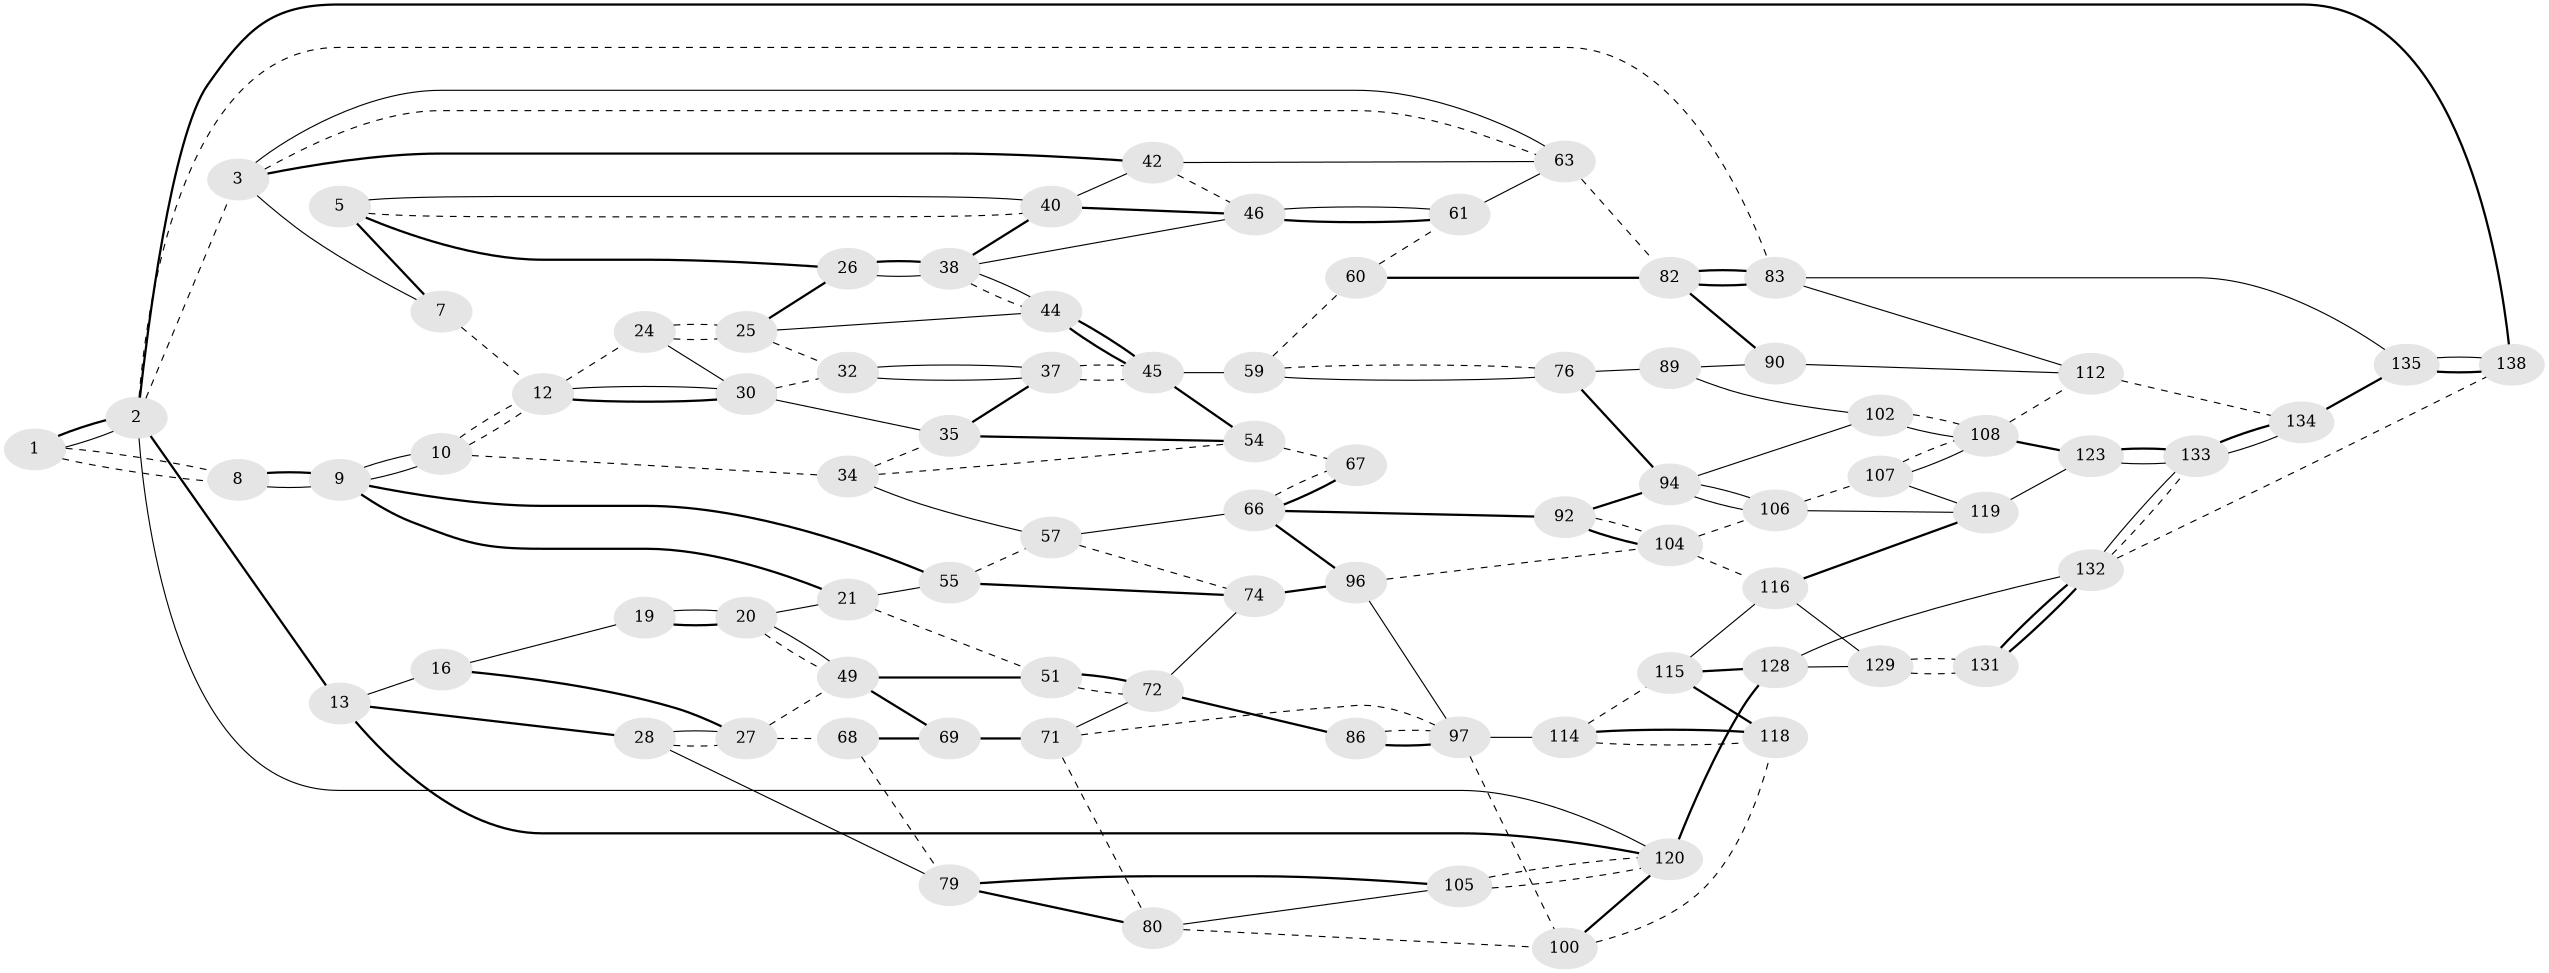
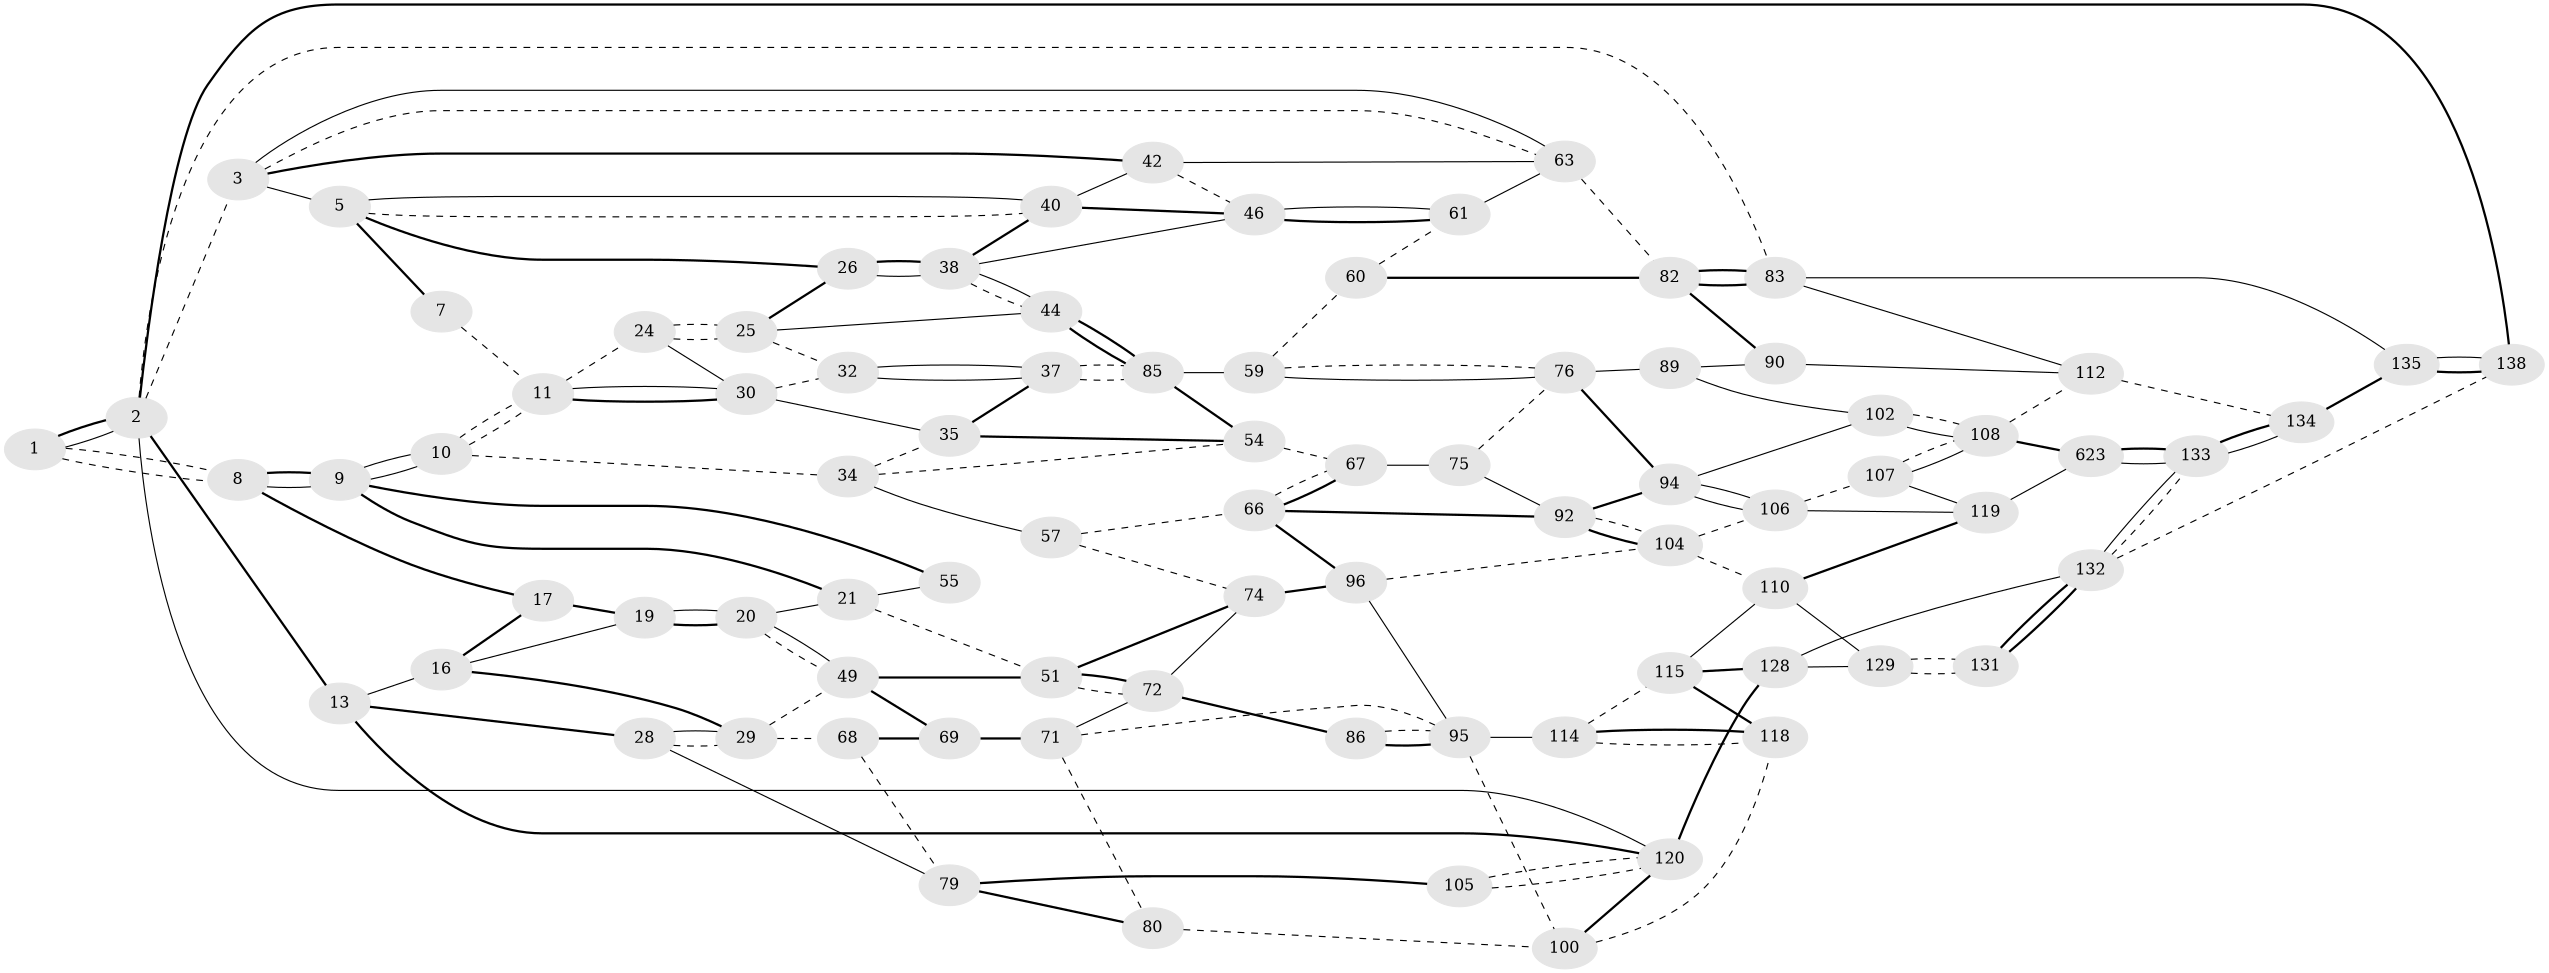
(333, 253) -> (289, 193)
(1153, 373) -> (1153, 373)
(543, 394) -> (543, 394)
(2091, 456) -> (2091, 456)
none -> (1460, 465)
(1153, 524) -> (1153, 524)
(1000, 560) -> none
(1775, 588) -> (1775, 588)
(1102, 589) -> (1153, 637)
none -> (543, 601)
(1460, 737) -> (1460, 737)
(746, 738) -> (746, 738)
(1305, 907) -> none
